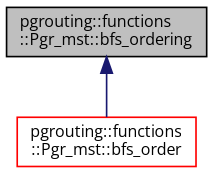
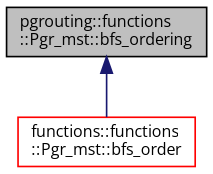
(107, 142) -> (107, 142)
